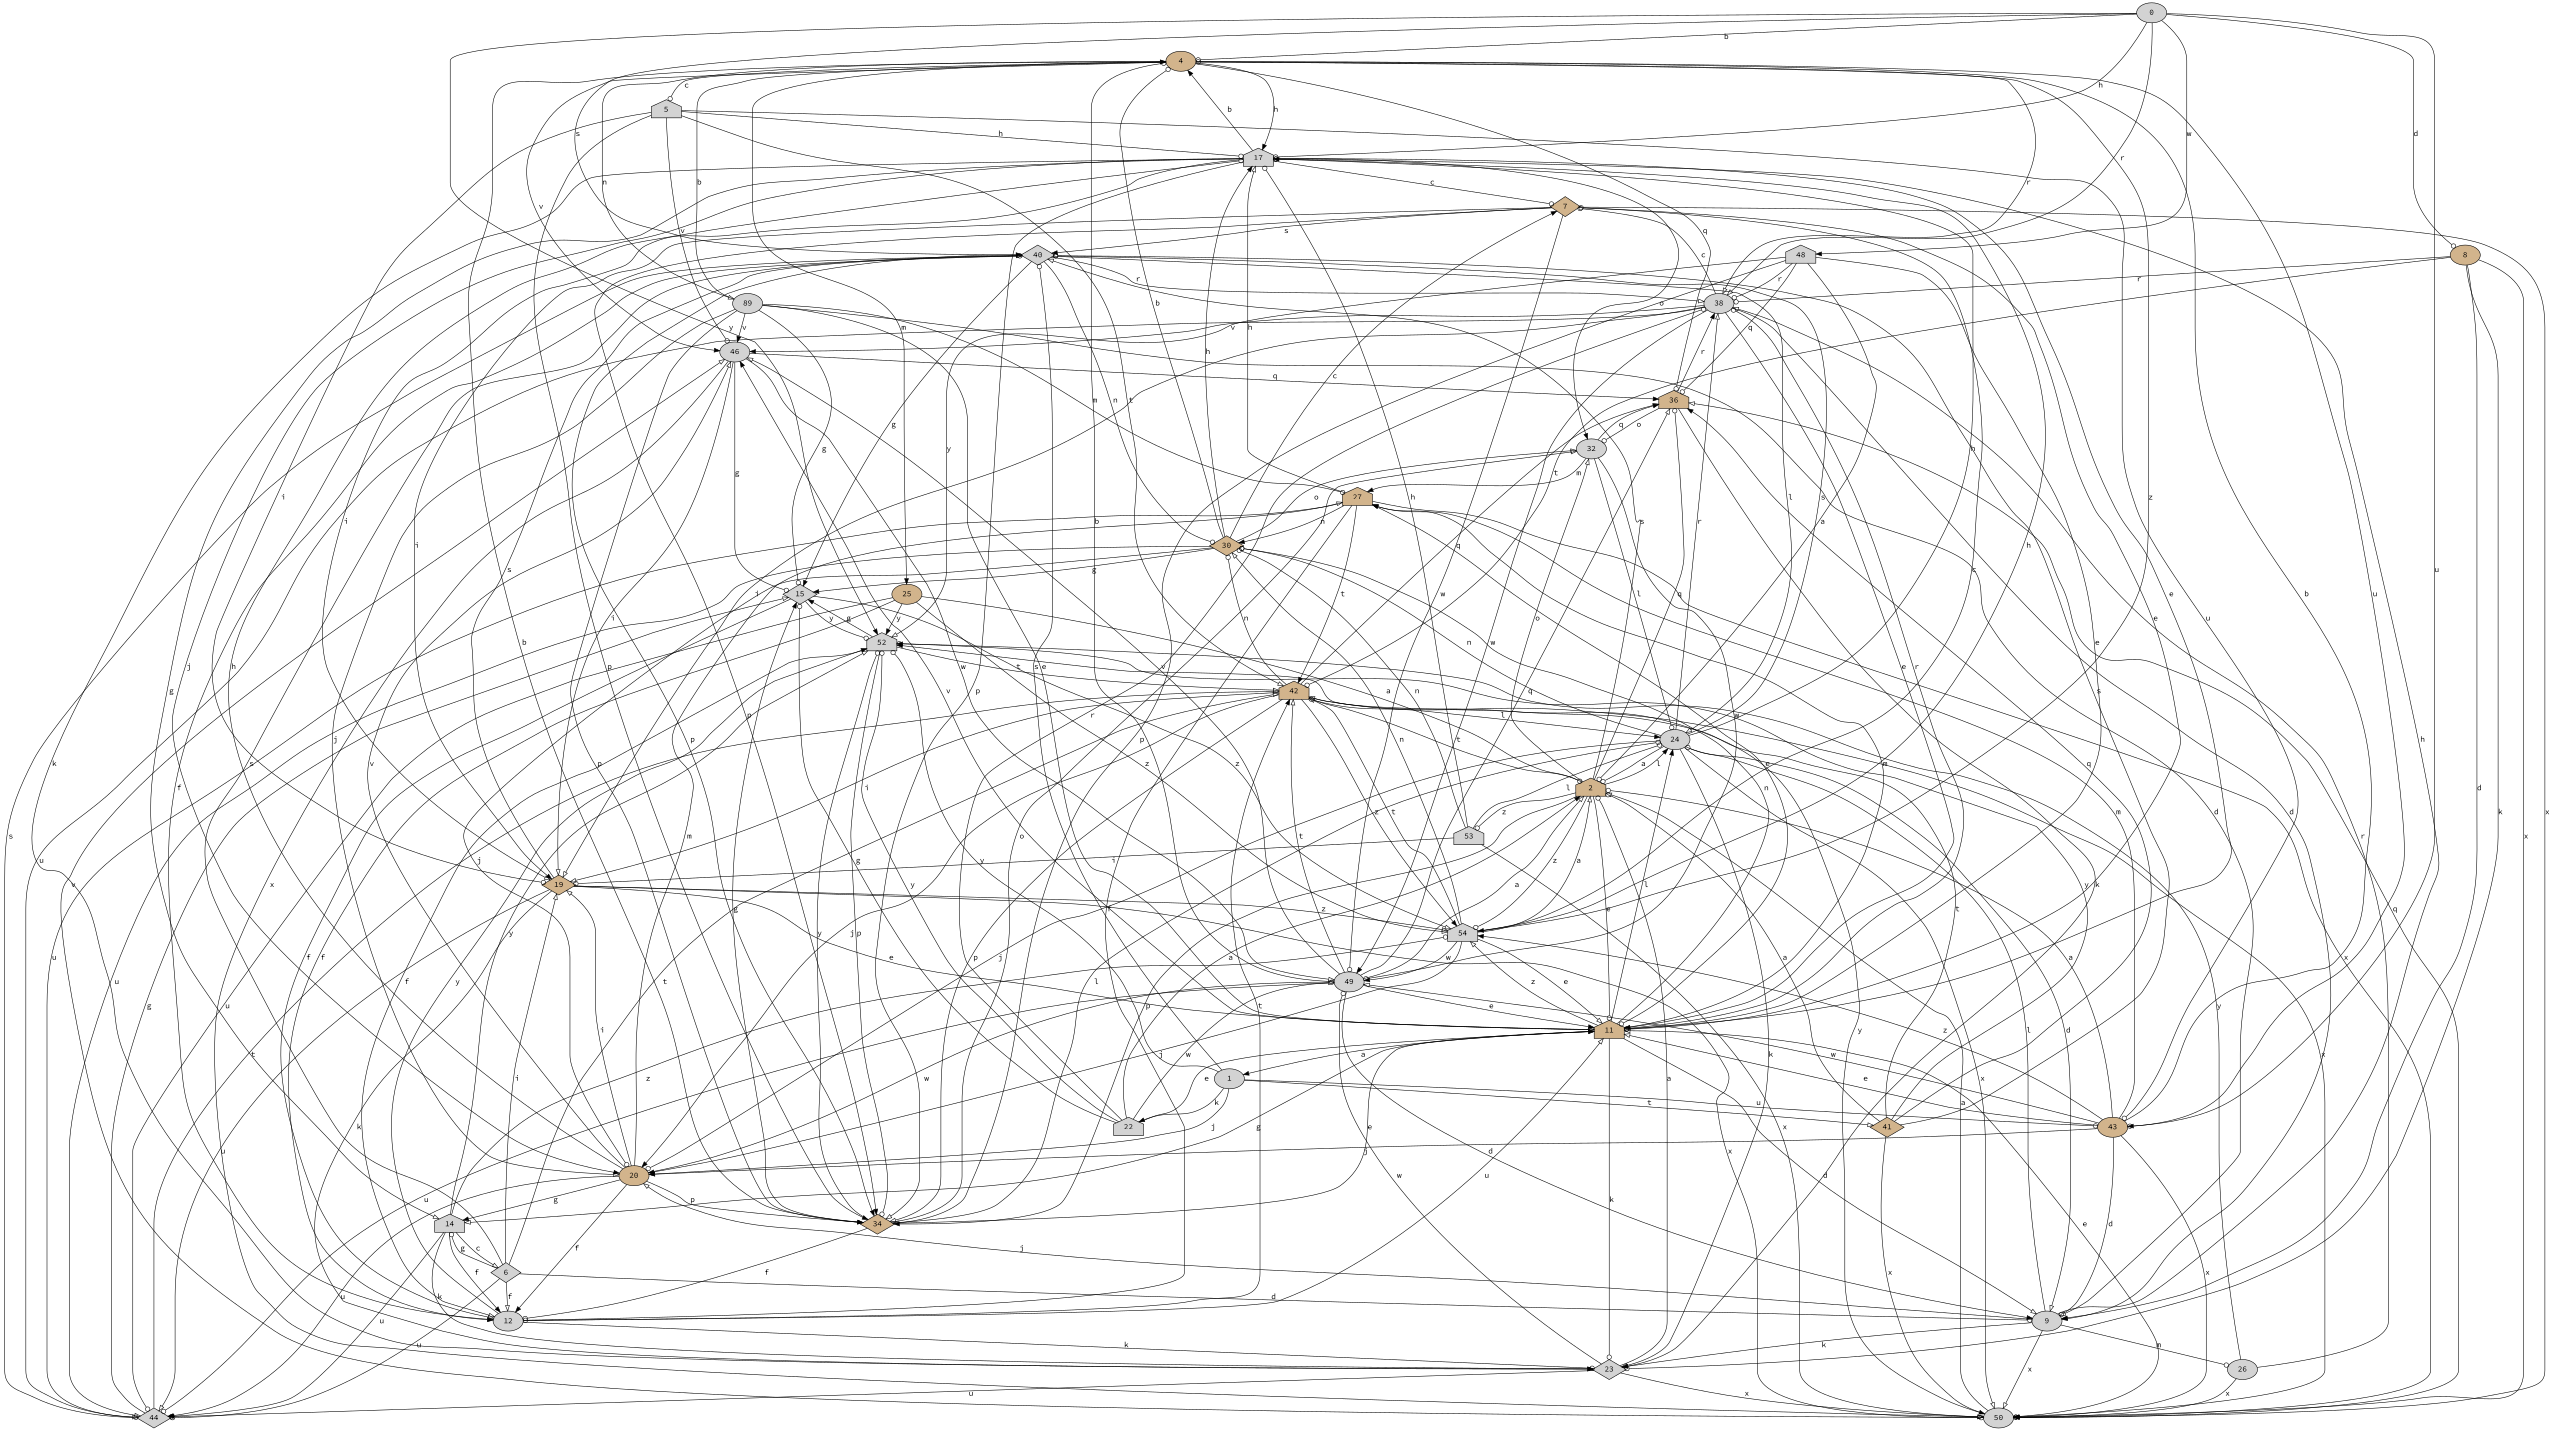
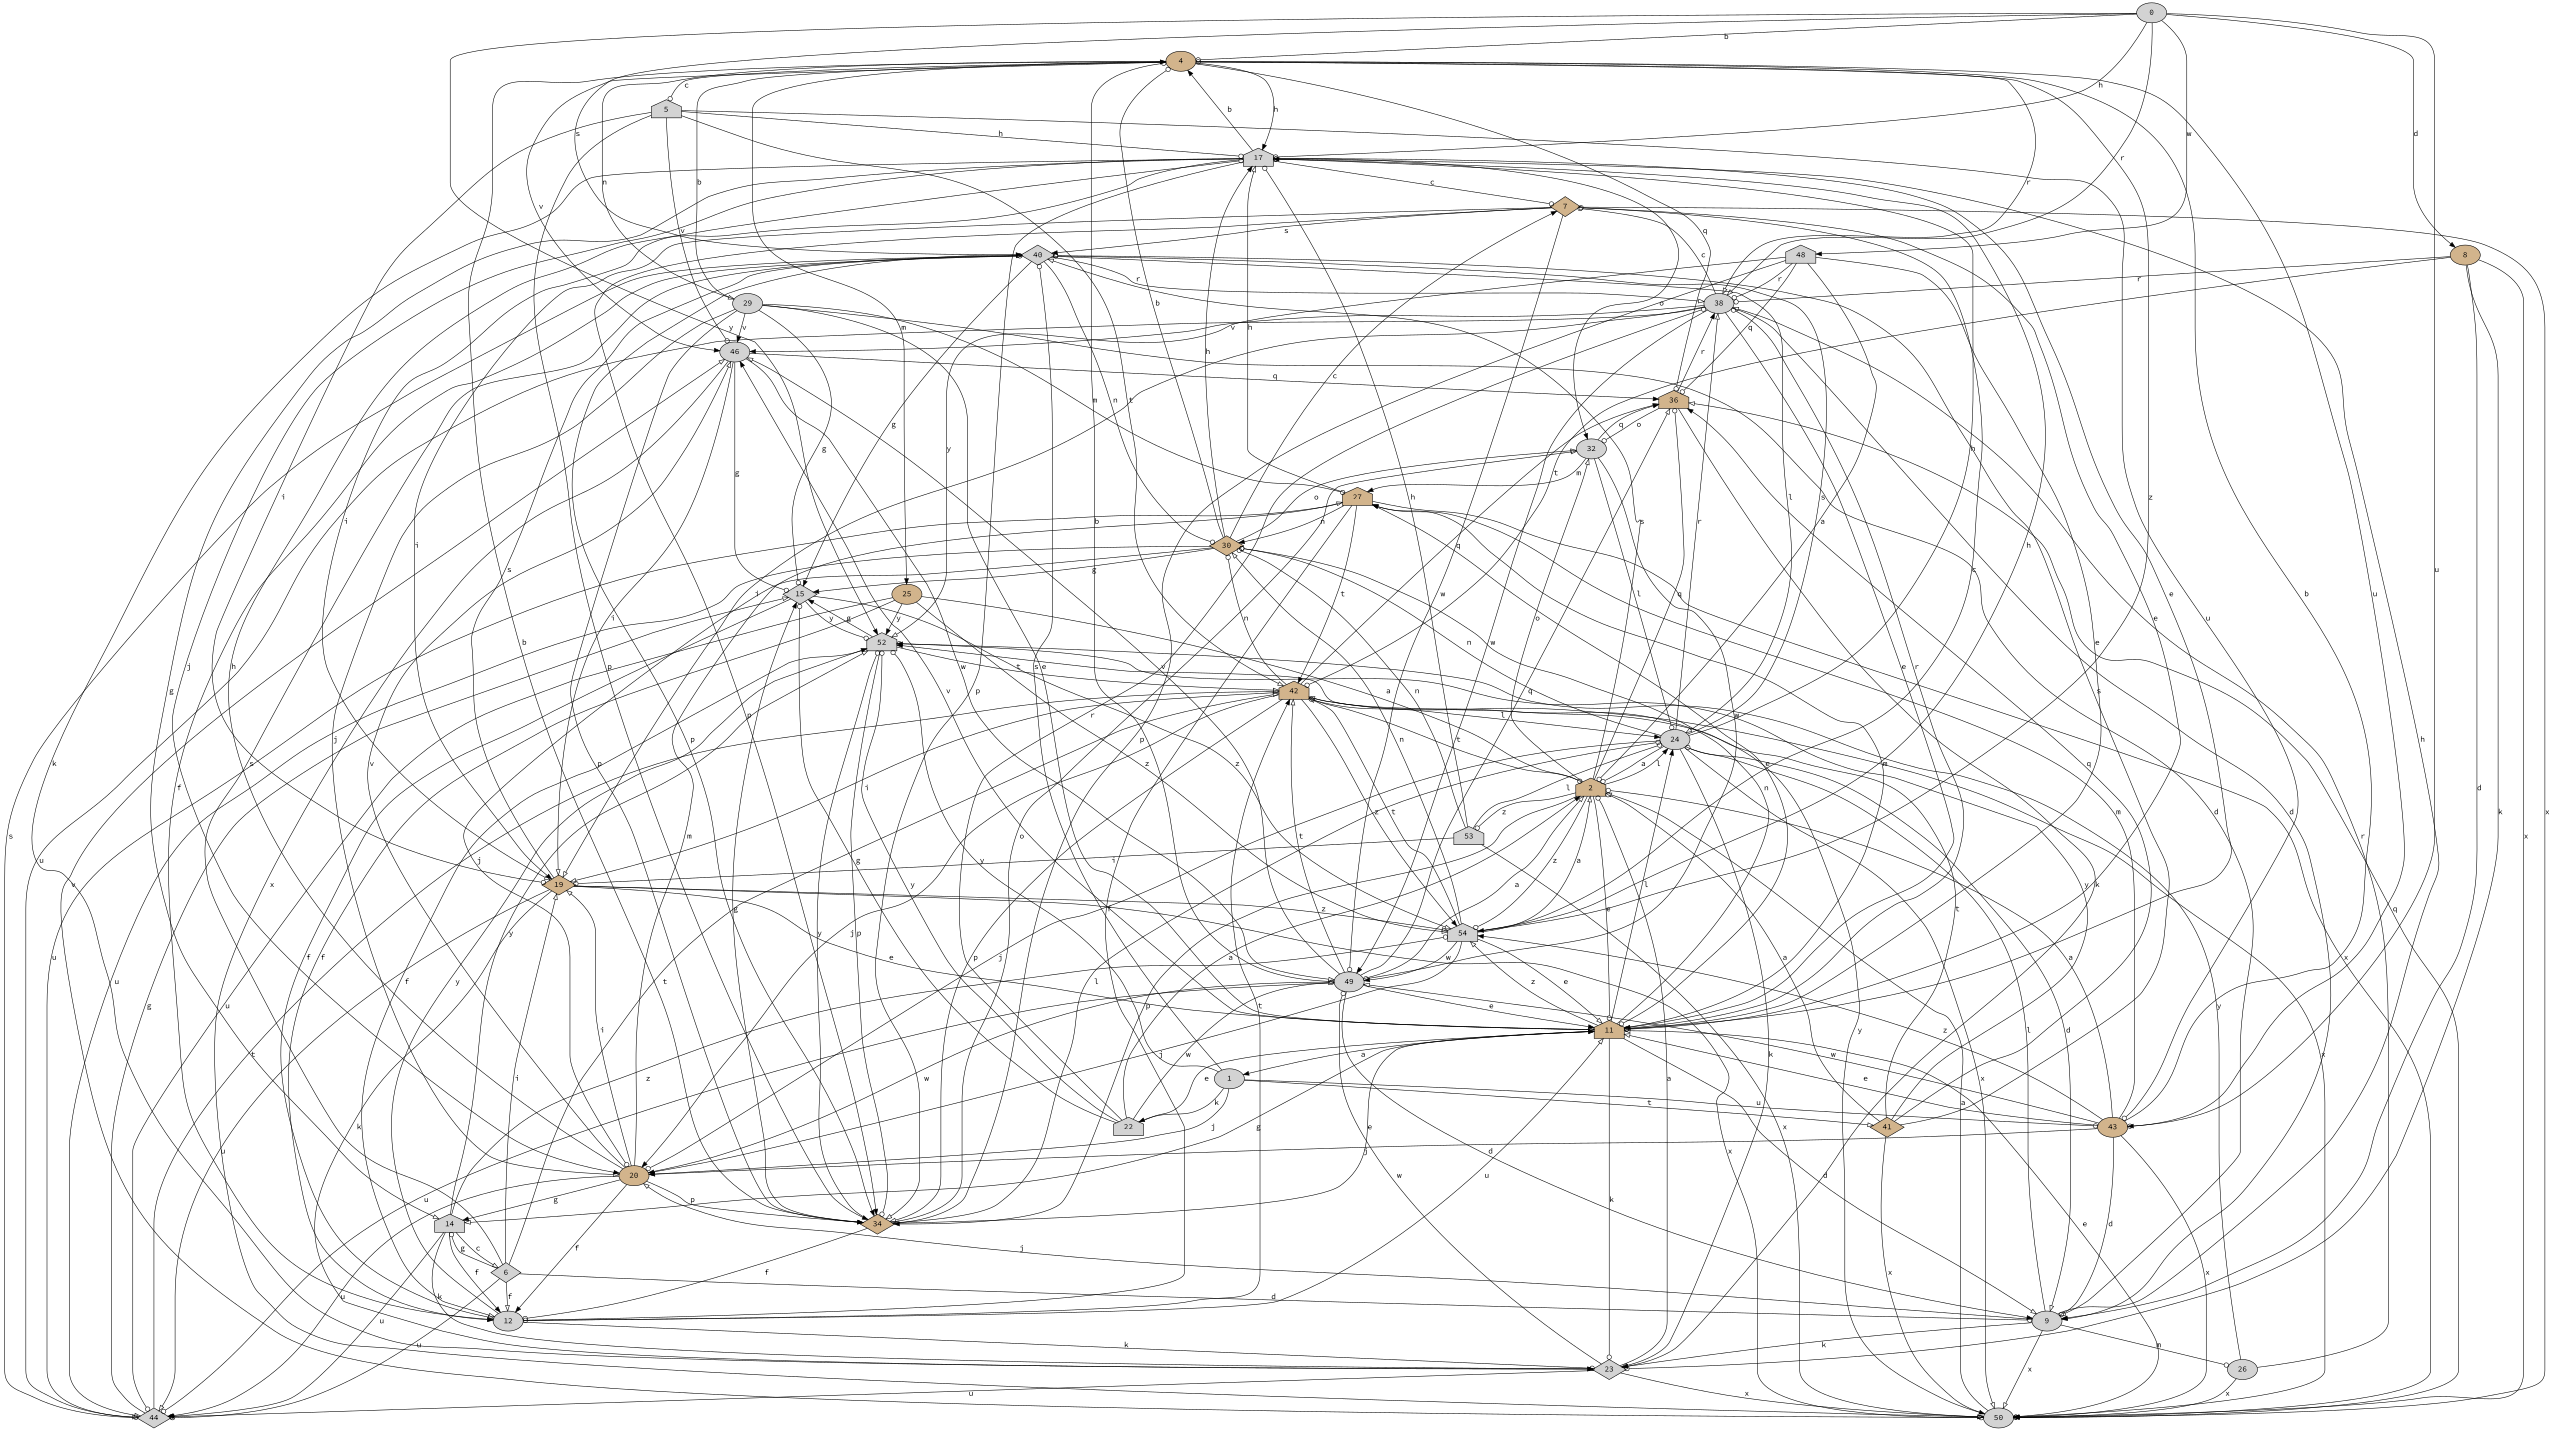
(2390, 46) -> (2390, 46)
(748, 304) -> (748, 304)
